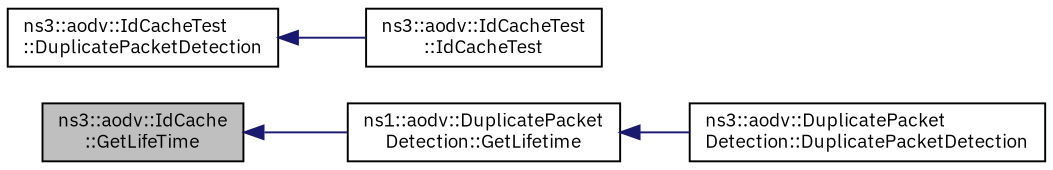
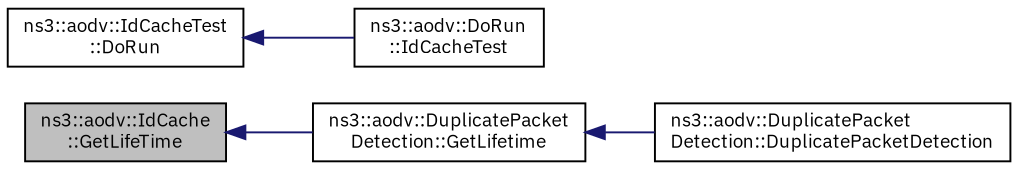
(143, 38) -> (126, 38)
(484, 38) -> (449, 38)
(484, 132) -> (449, 132)
